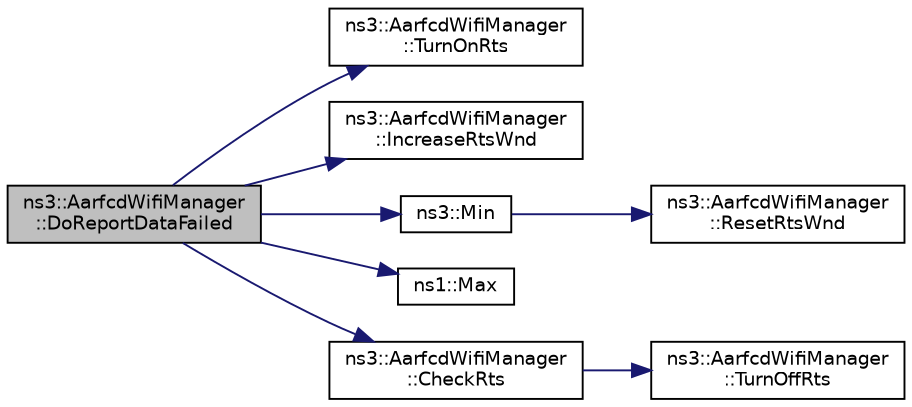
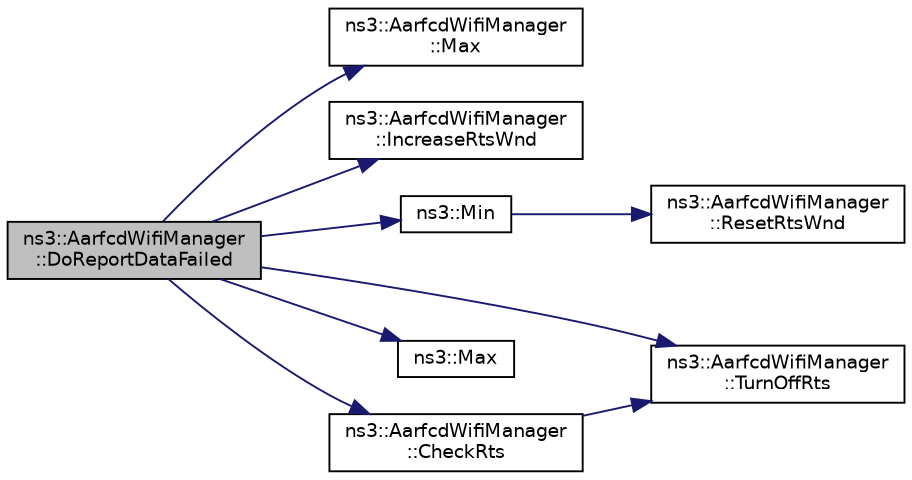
(456, 37) -> (456, 37)
(456, 287) -> (456, 359)
none -> (460, 299)
